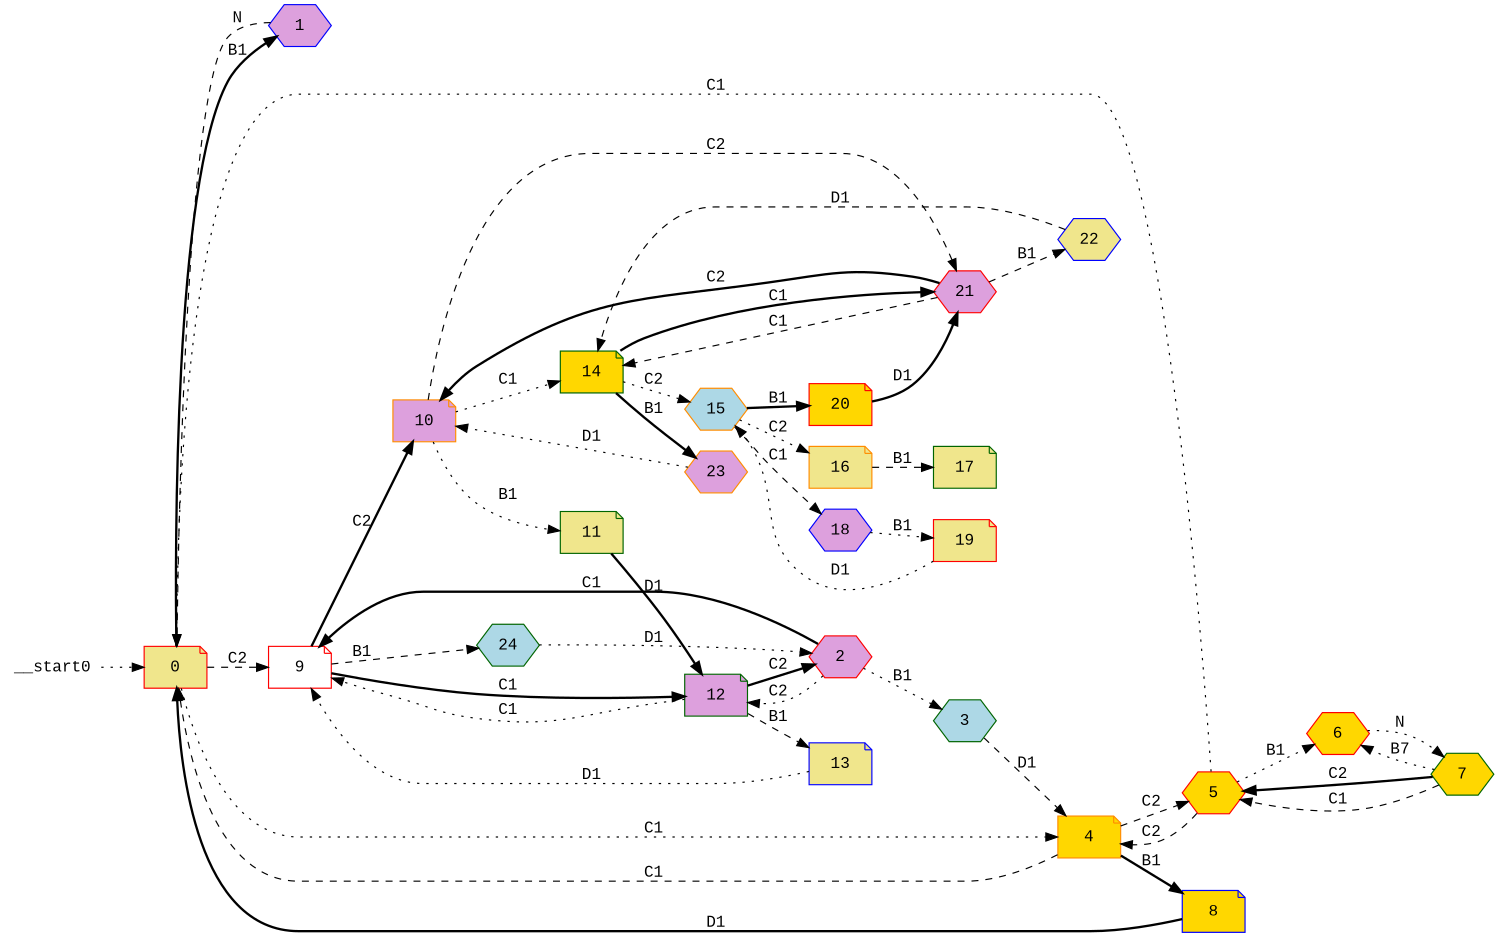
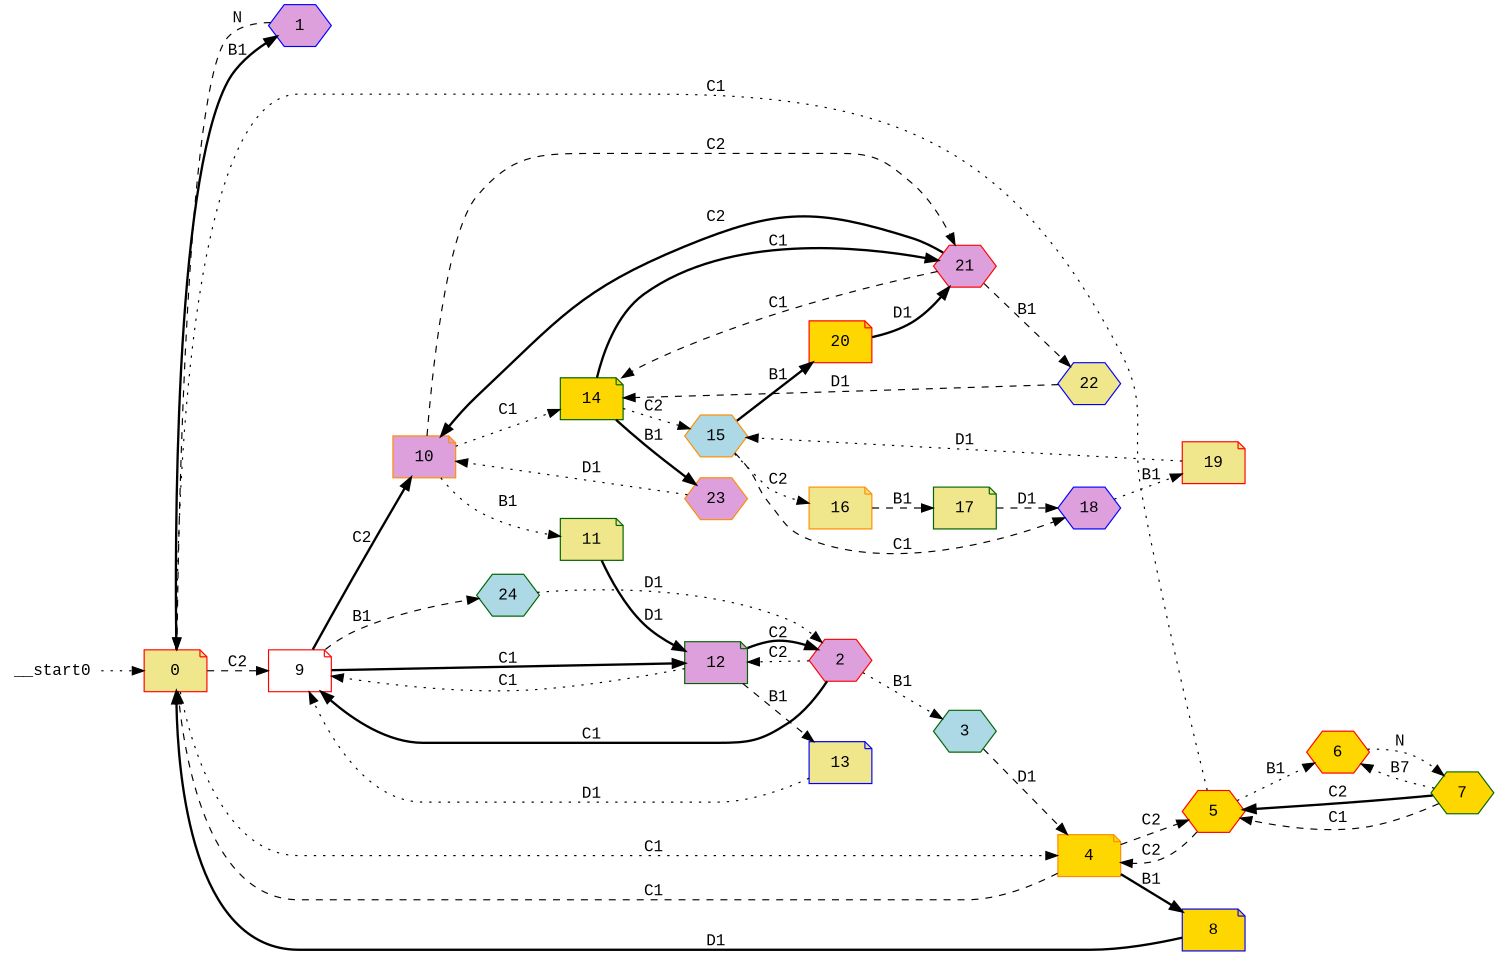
none -> (1021, 508)
